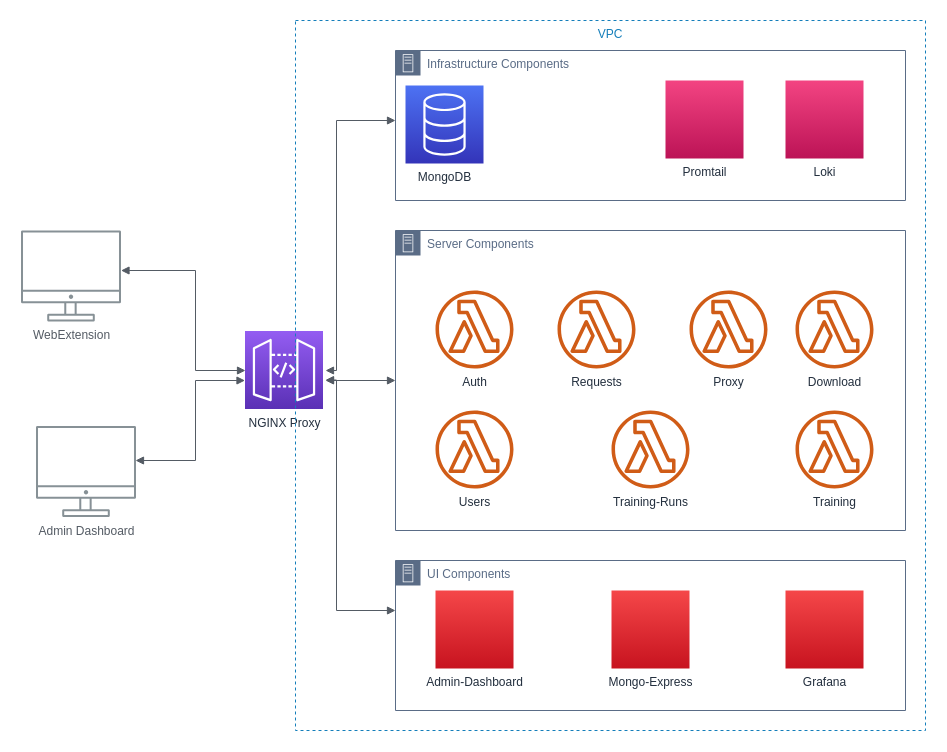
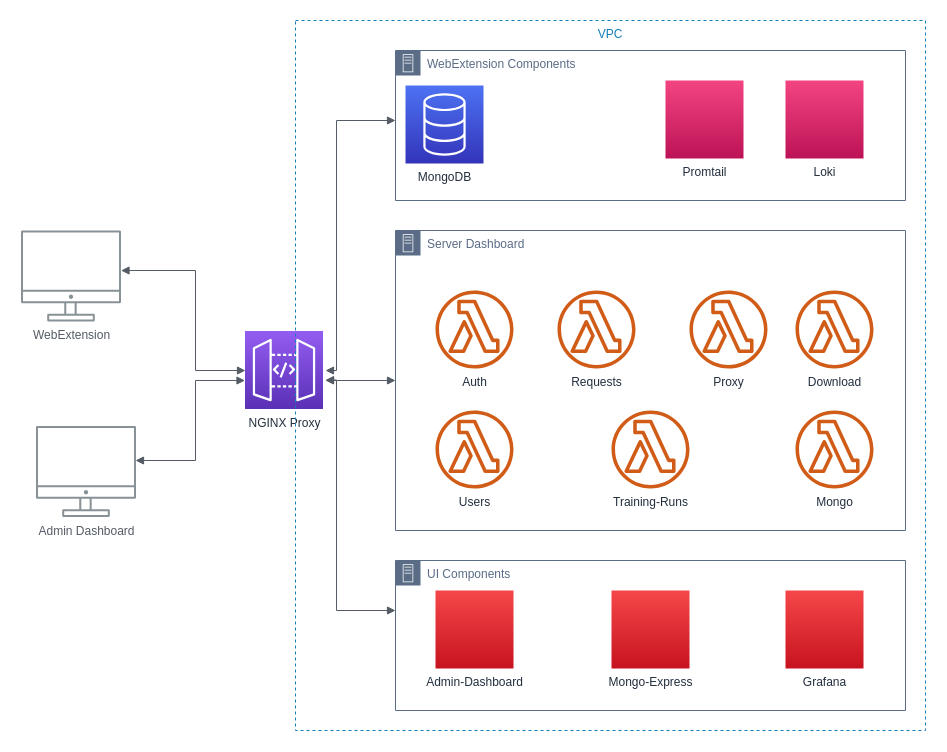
(510, 65) -> (502, 65)
(483, 245) -> (480, 245)
(835, 503) -> (835, 503)
